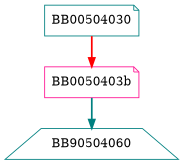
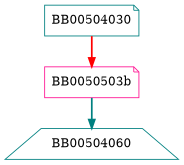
(92, 82) -> (92, 82)
(92, 144) -> (92, 144)
